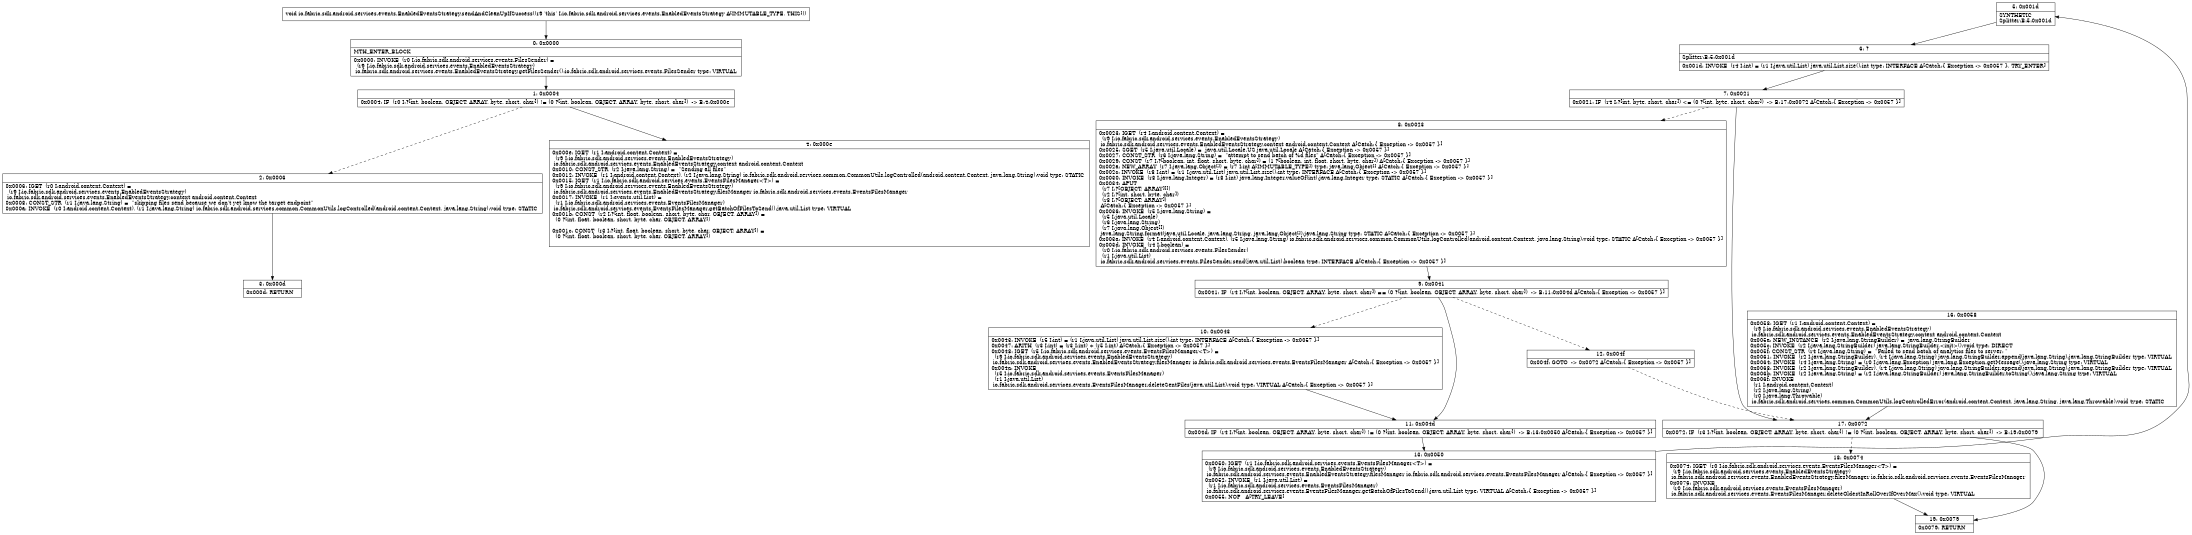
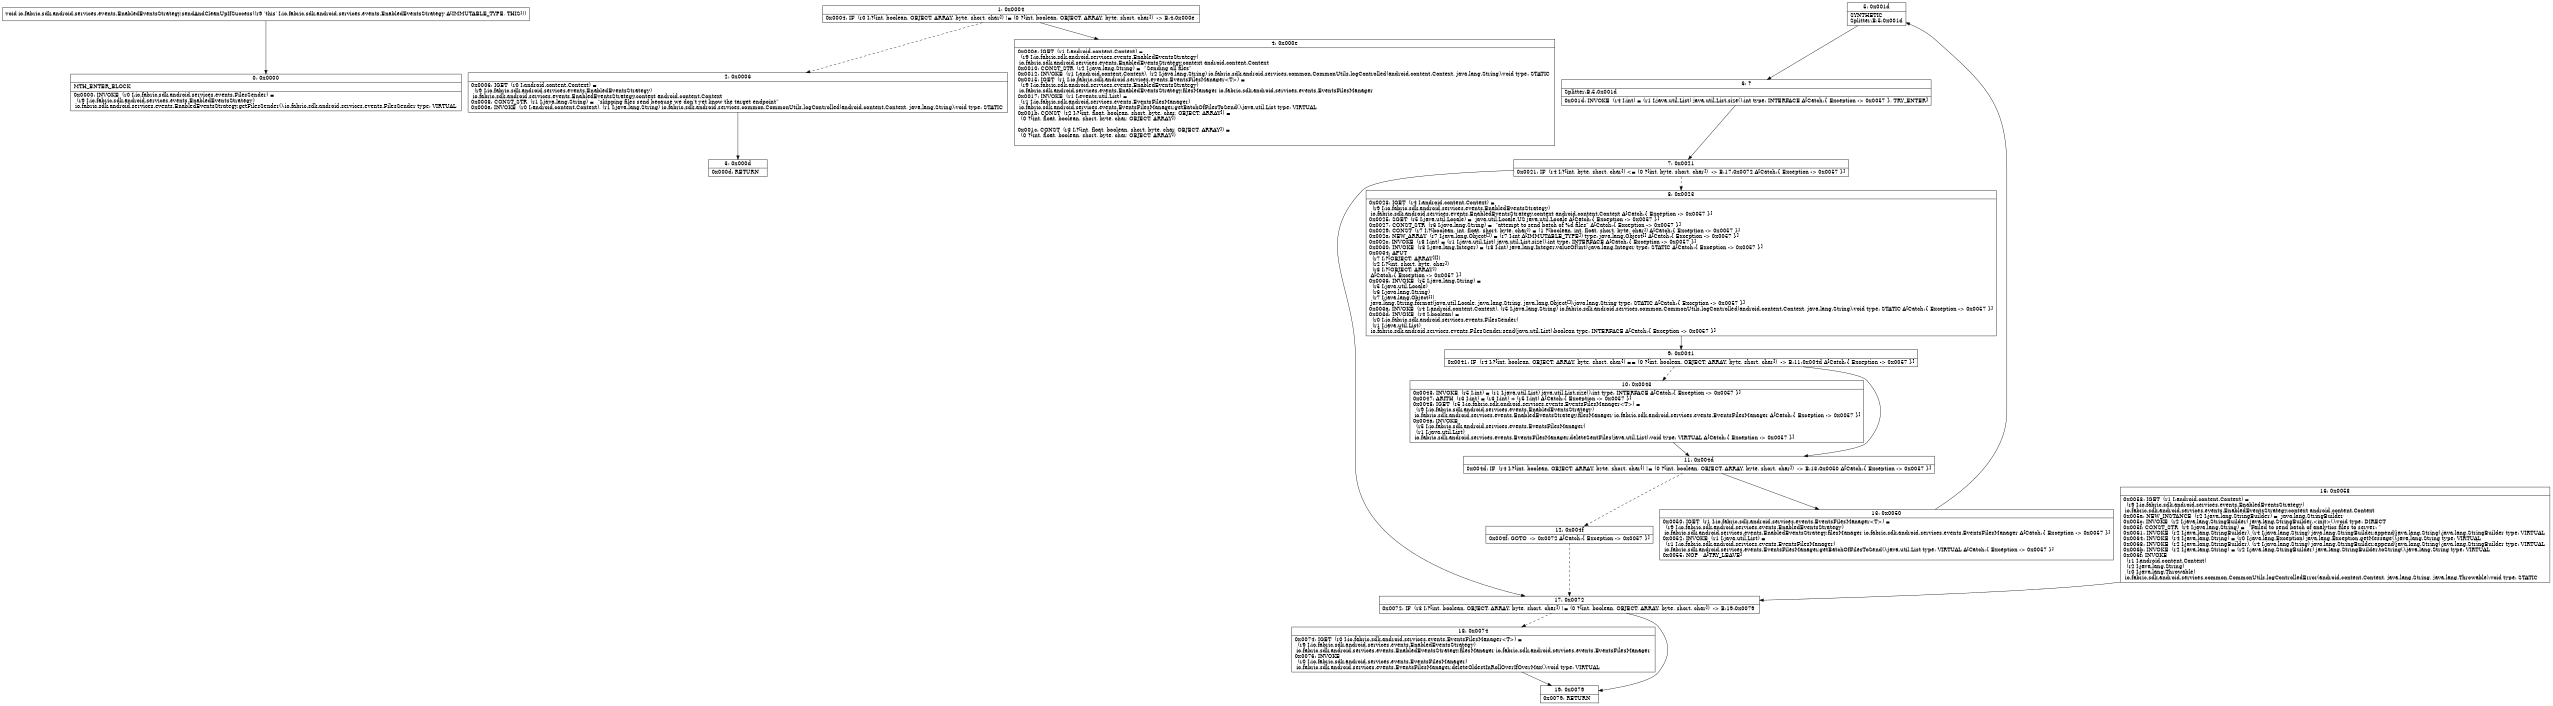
(546, 81) -> none
(1519, 323) -> (1635, 498)
